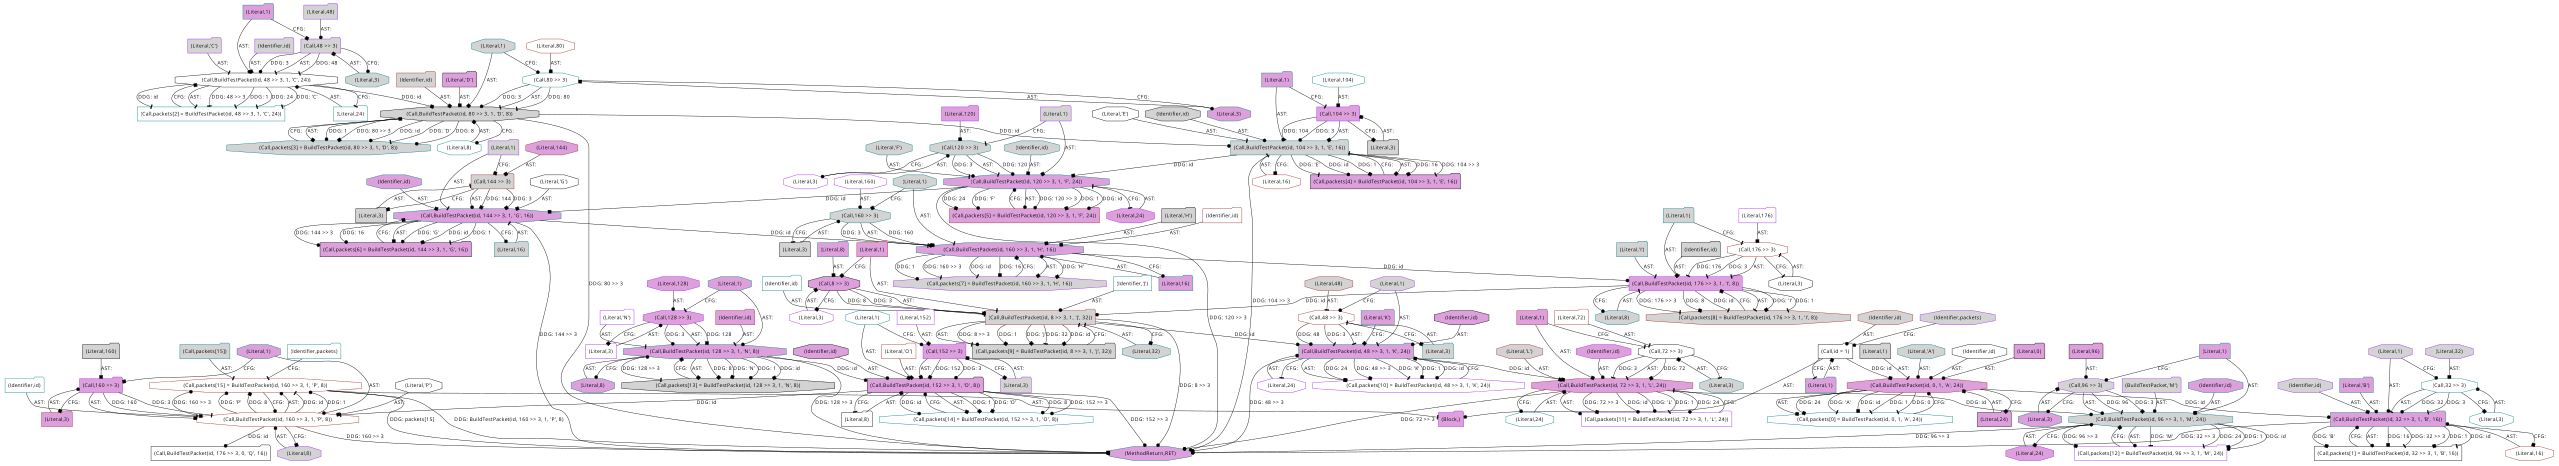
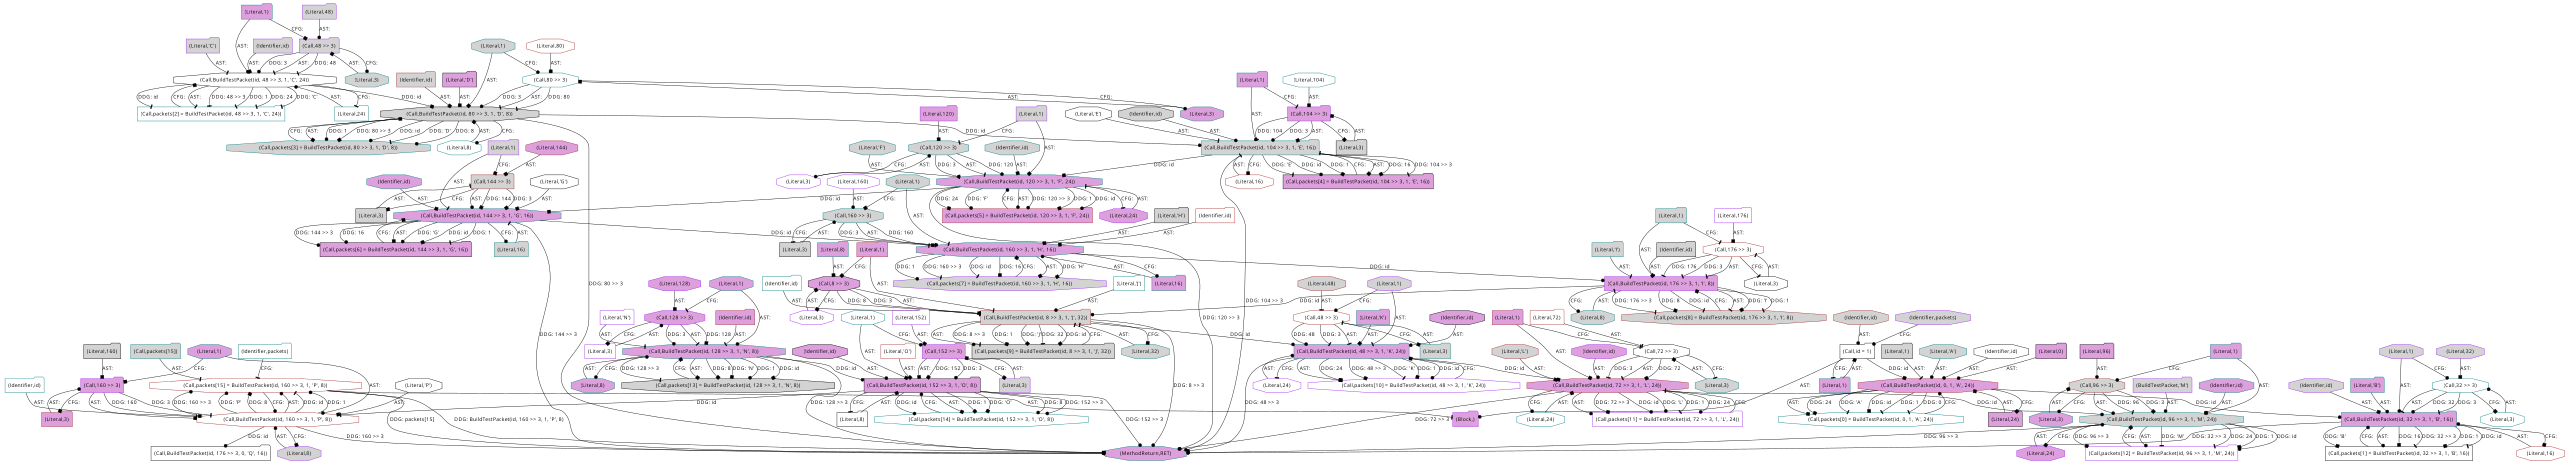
(1133, 284) -> (1129, 284)
(673, 299) -> (675, 299)
(1379, 335) -> (1374, 335)
(2086, 386) -> (2097, 386)
